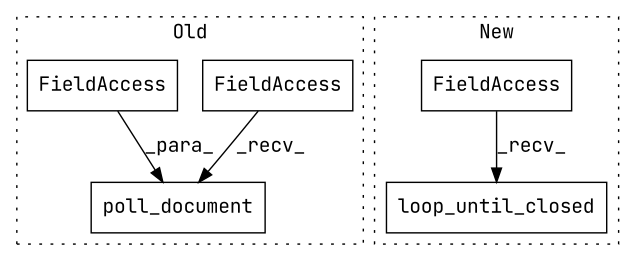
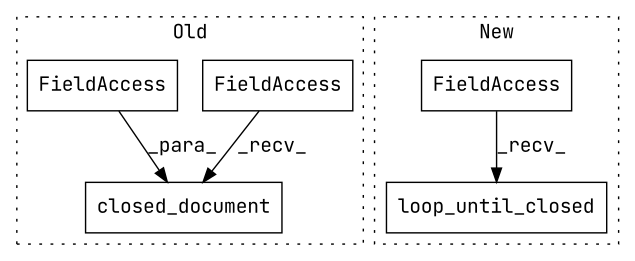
(178, 208) -> (184, 208)
